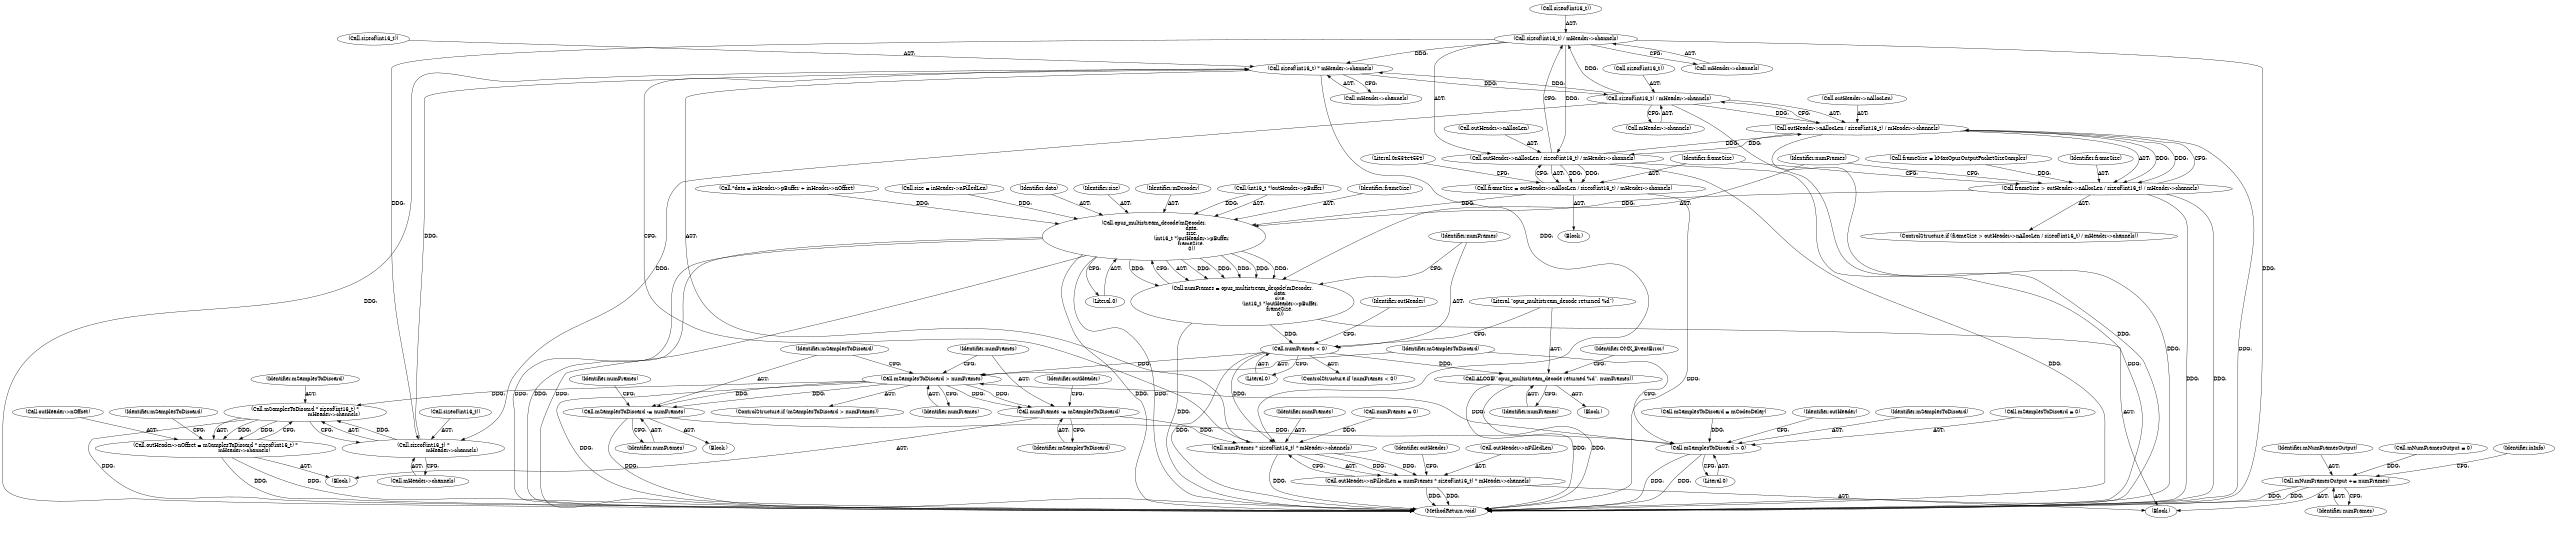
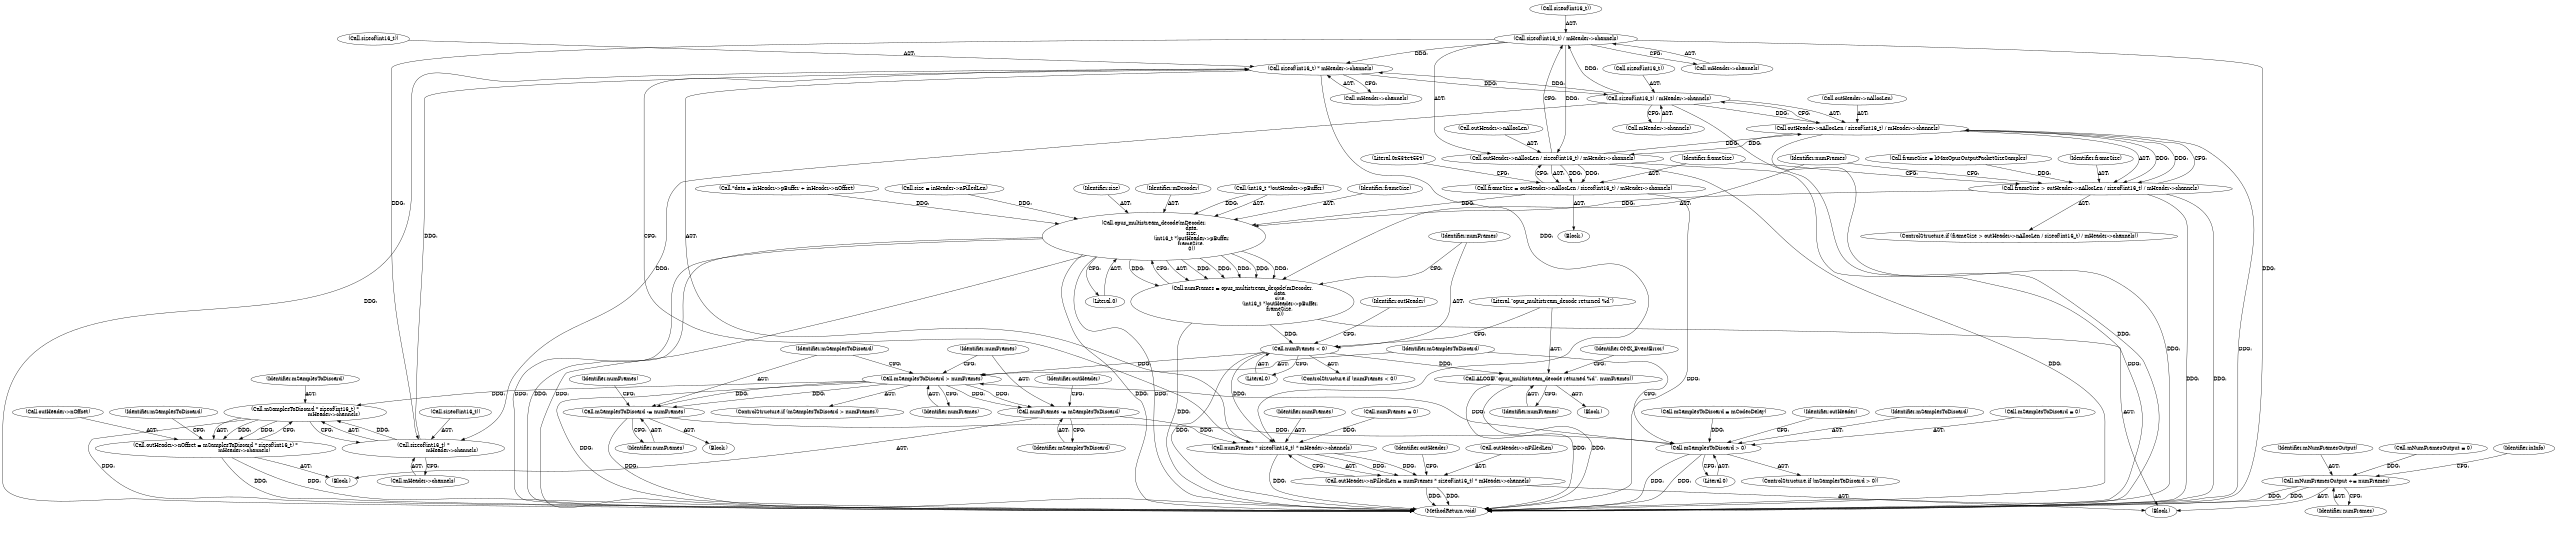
(1039, 189) -> none
none -> (1820, 481)
